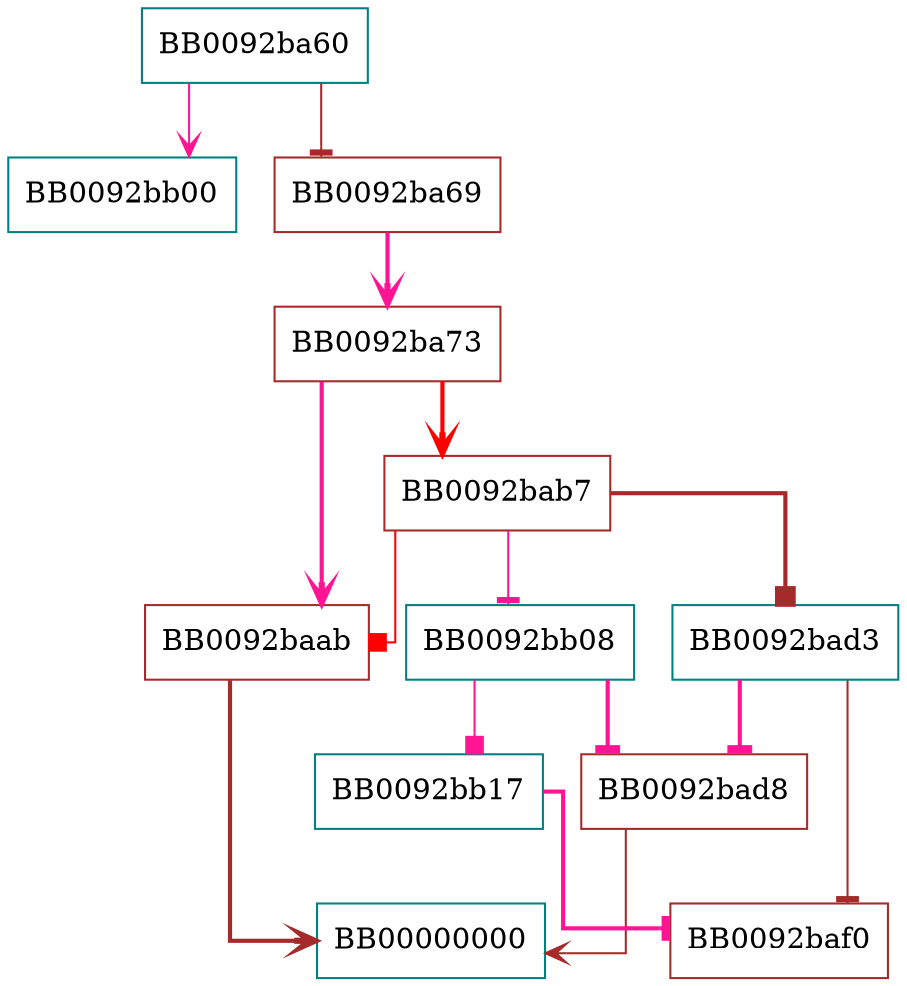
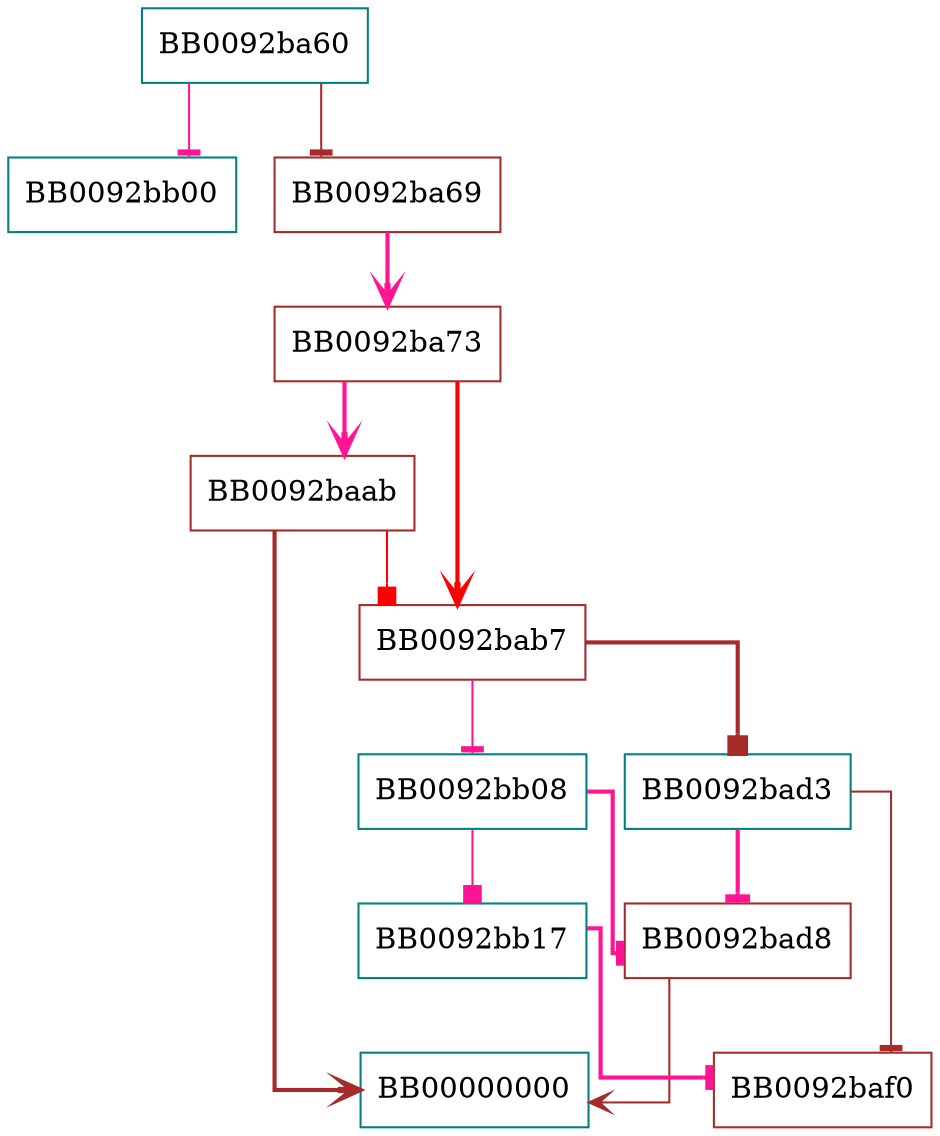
(189, 110) -> (189, 115)
(395, 589) -> (387, 557)
